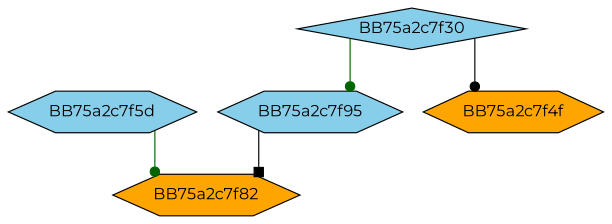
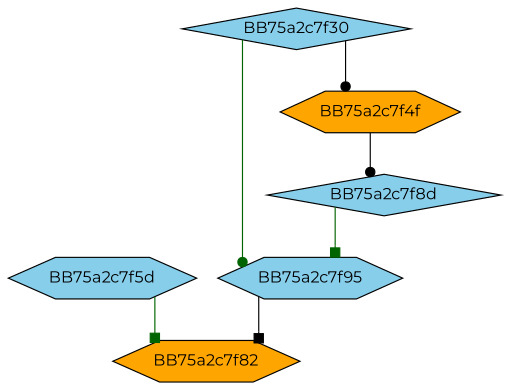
(155, 149) -> (155, 314)
none -> (384, 195)
